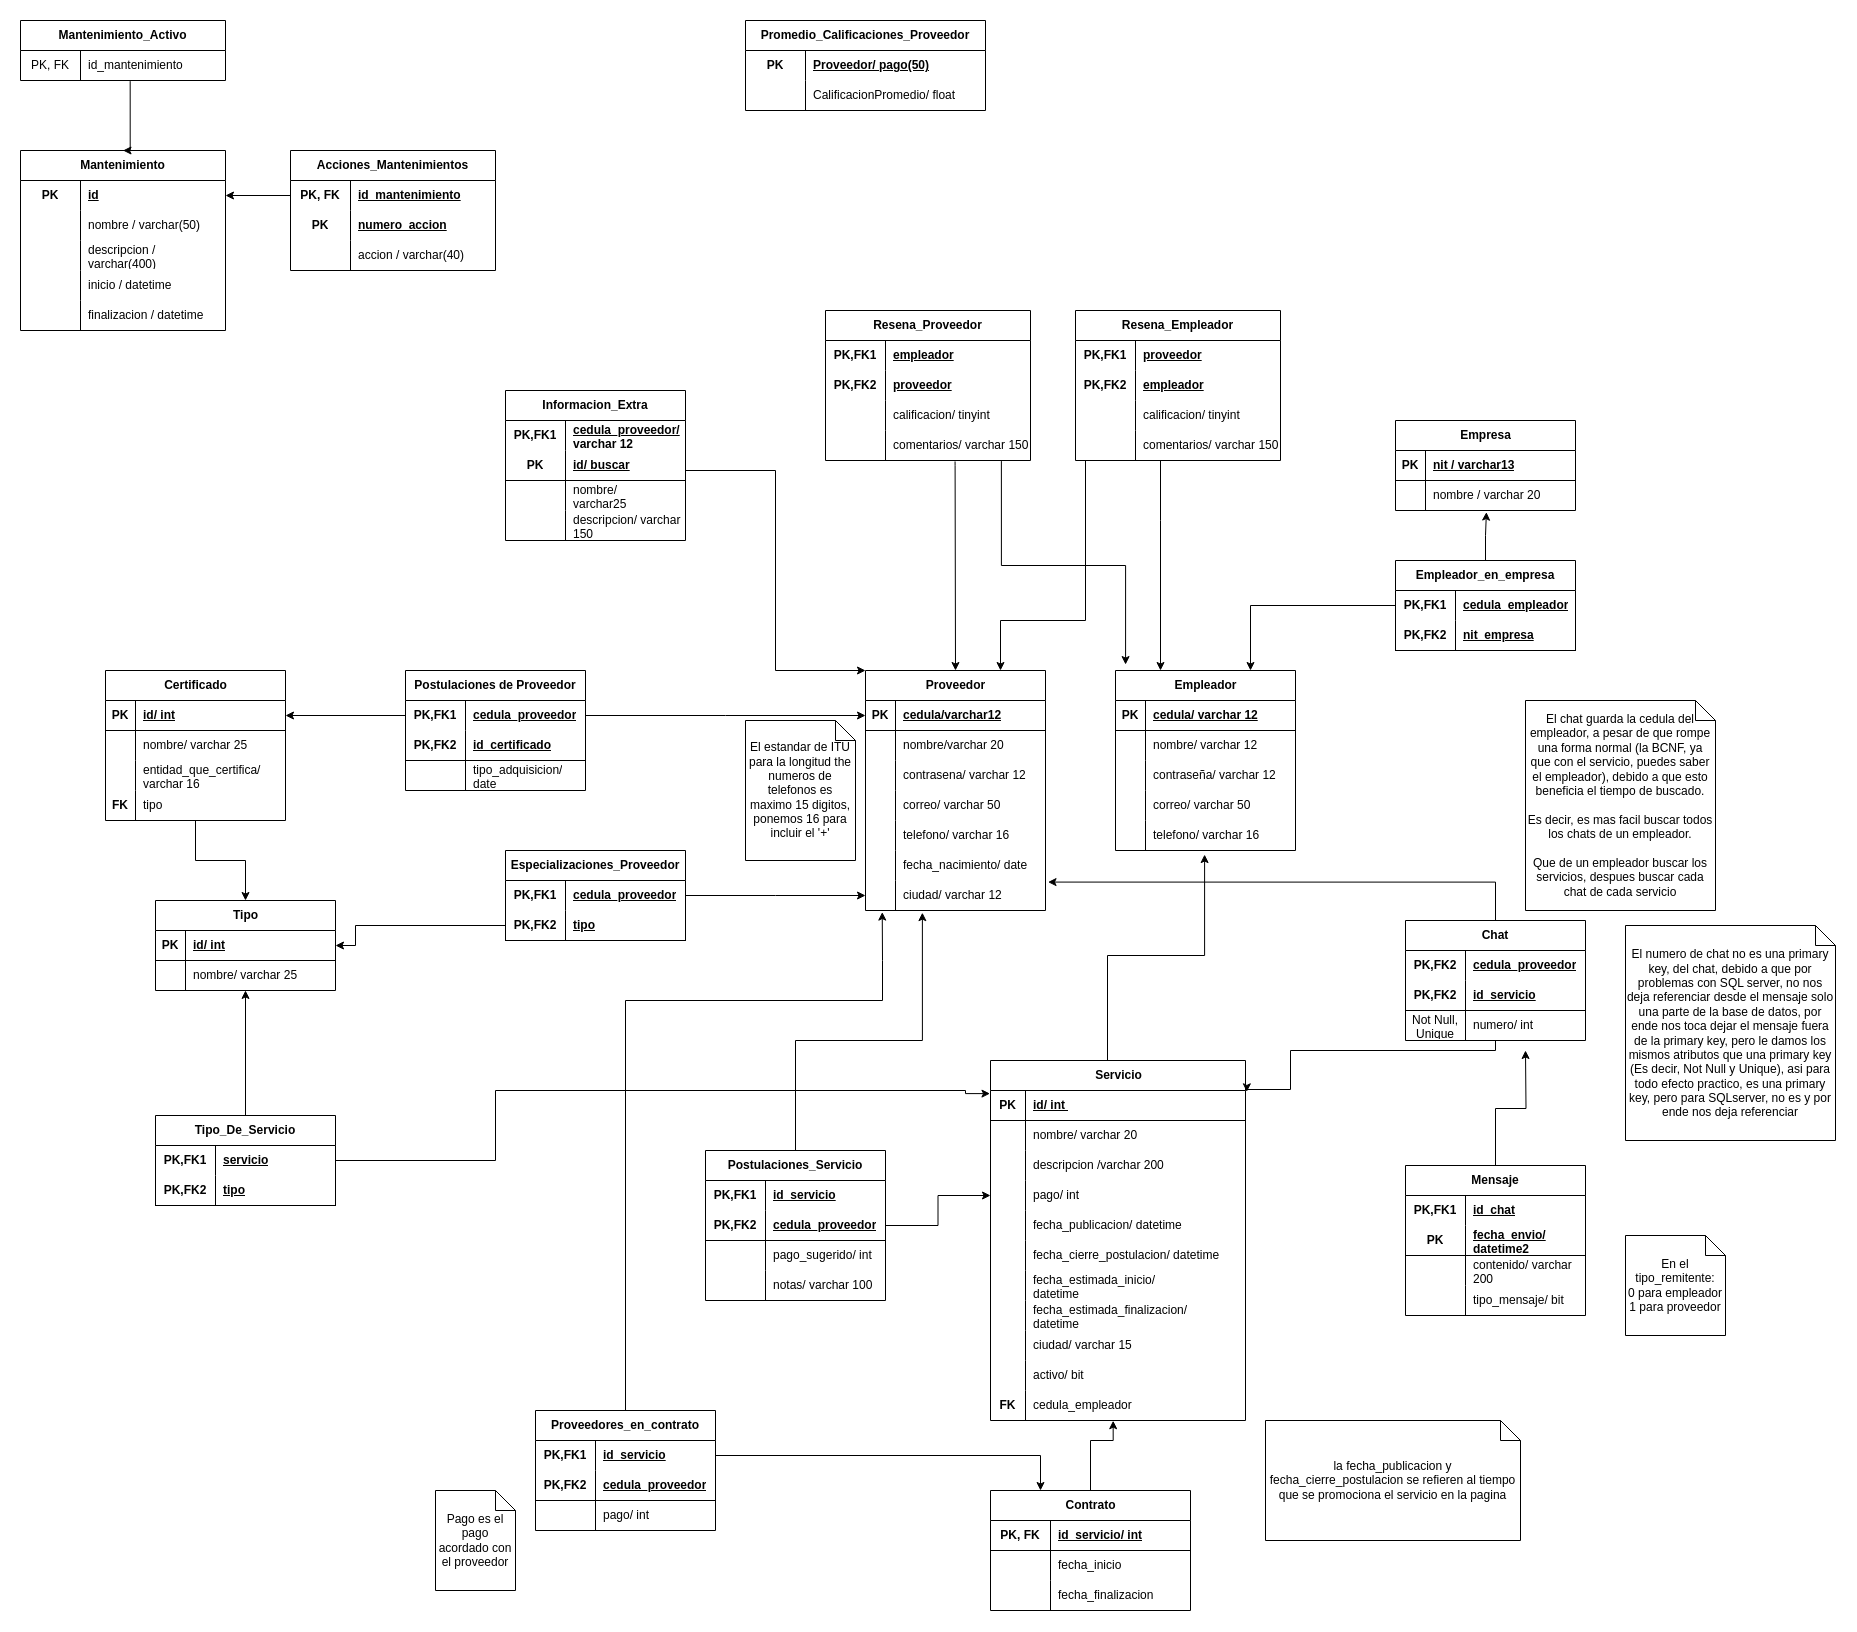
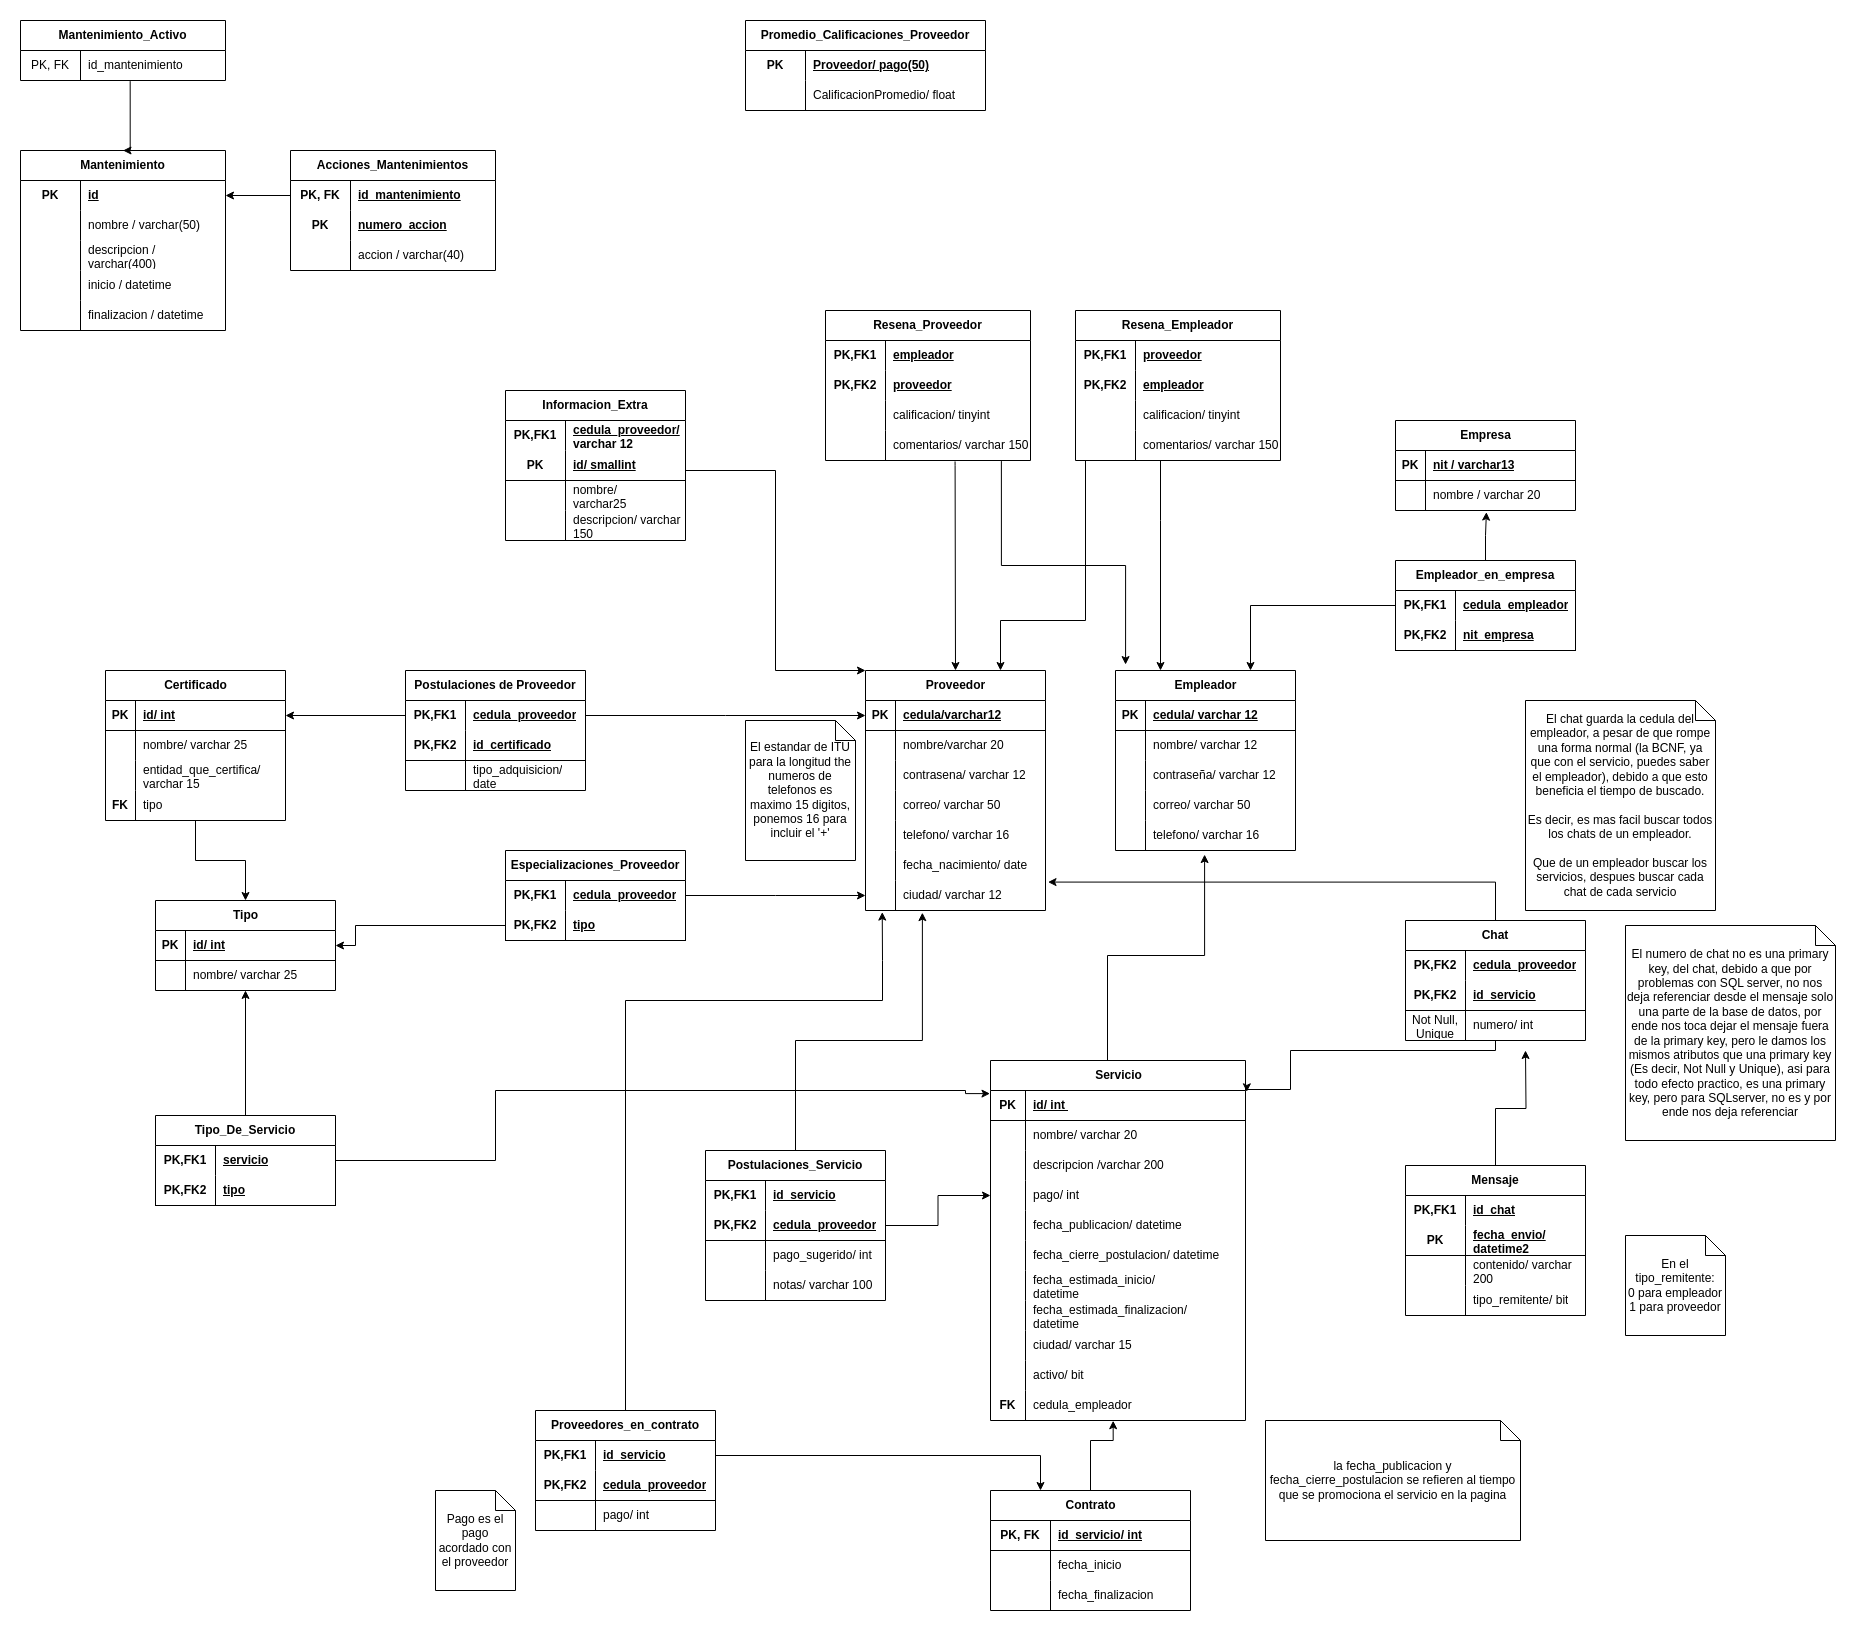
(604, 466) -> (606, 466)
(215, 776) -> (215, 776)
(1526, 1301) -> (1530, 1301)
